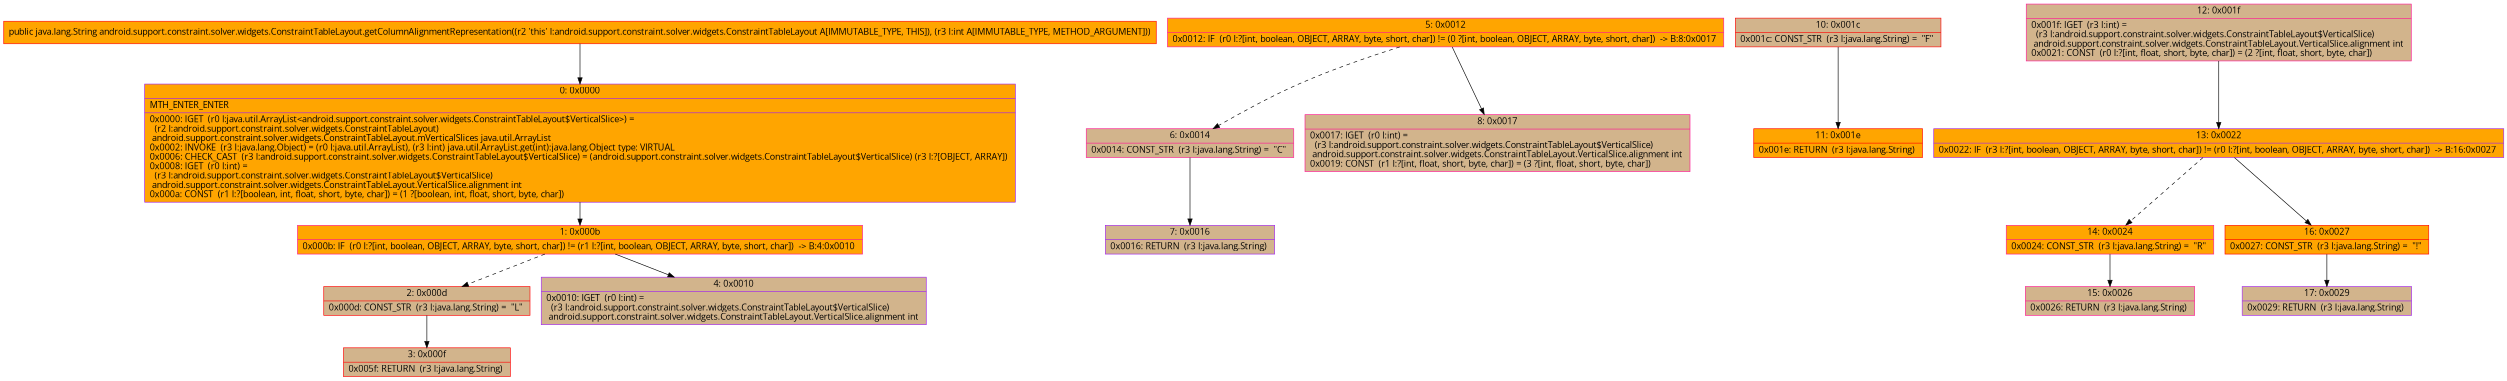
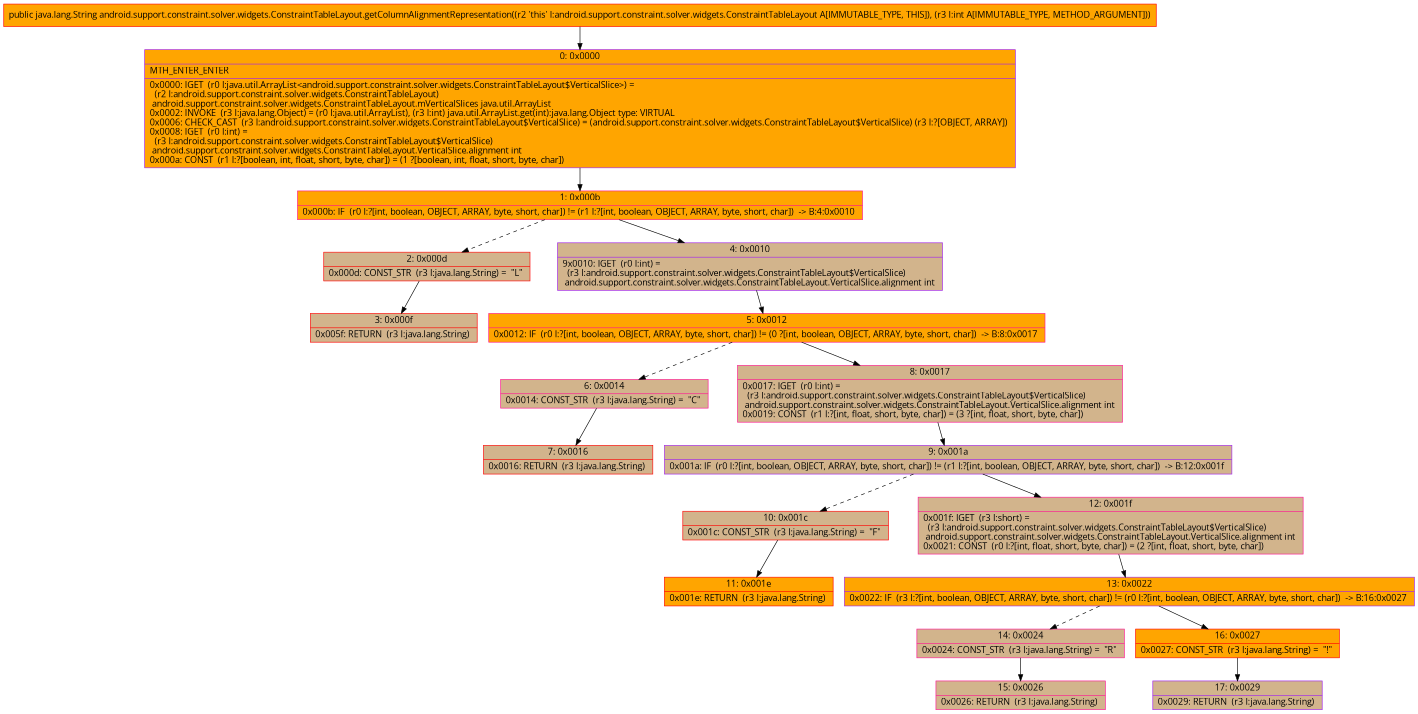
(2080, 25) -> (978, 518)
(1190, 240) -> (568, 460)
(2110, 240) -> (1021, 643)
(597, 298) -> (613, 264)
none -> (759, 299)
none -> (948, 460)
